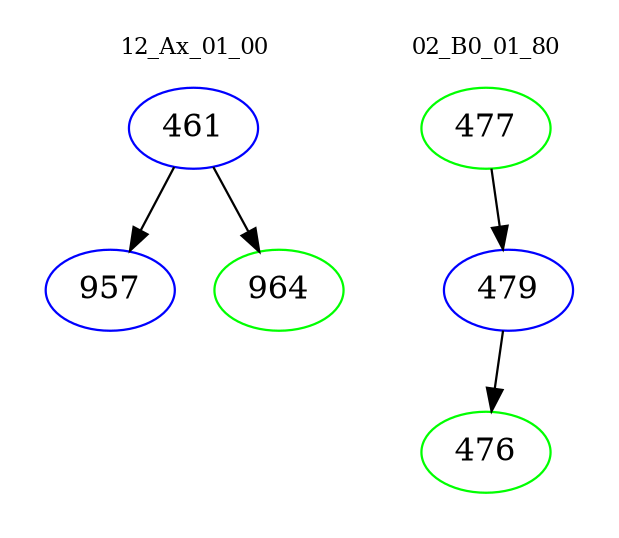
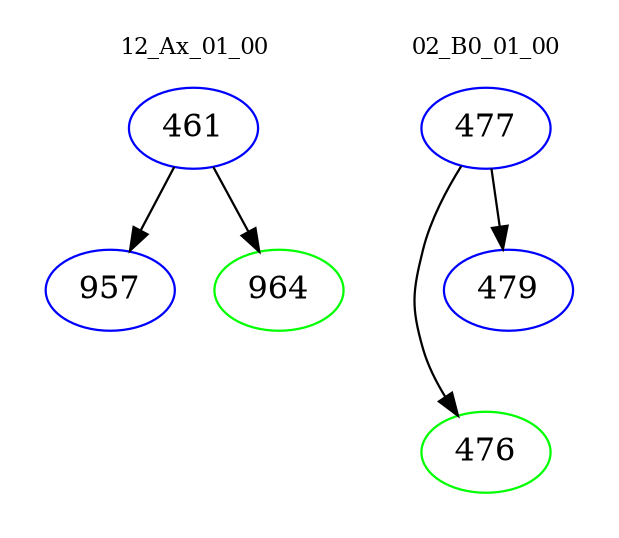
(486, 48) -> (486, 48)
(486, 128) -> (486, 128)
(499, 360) -> (416, 280)
